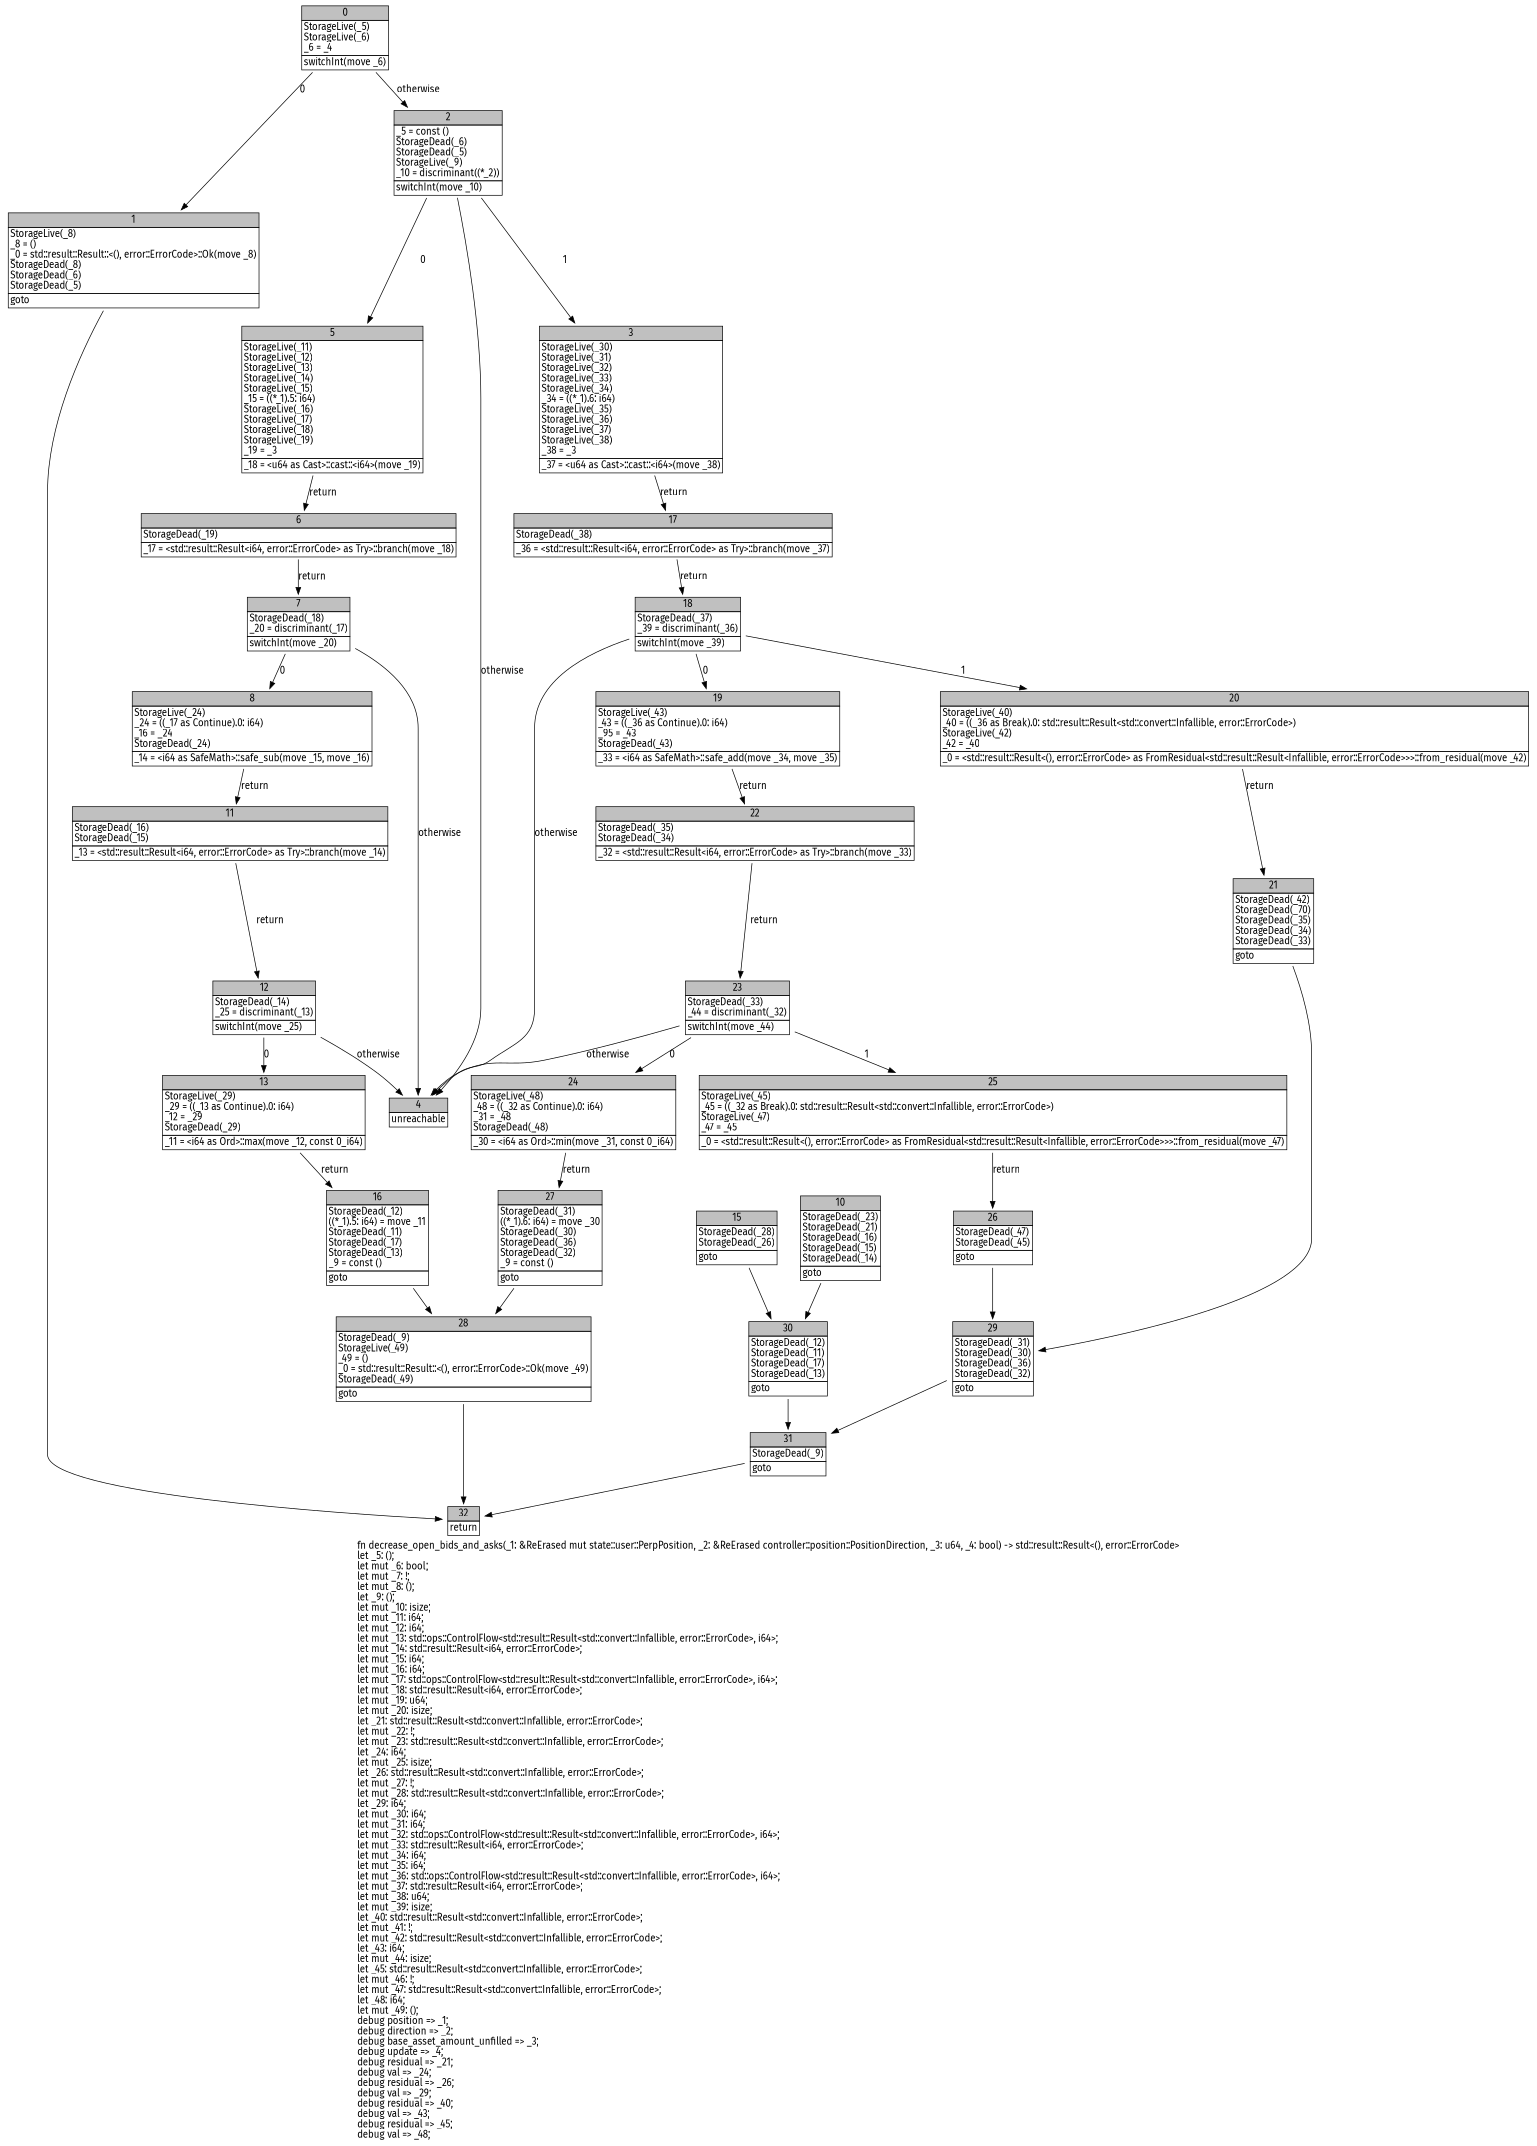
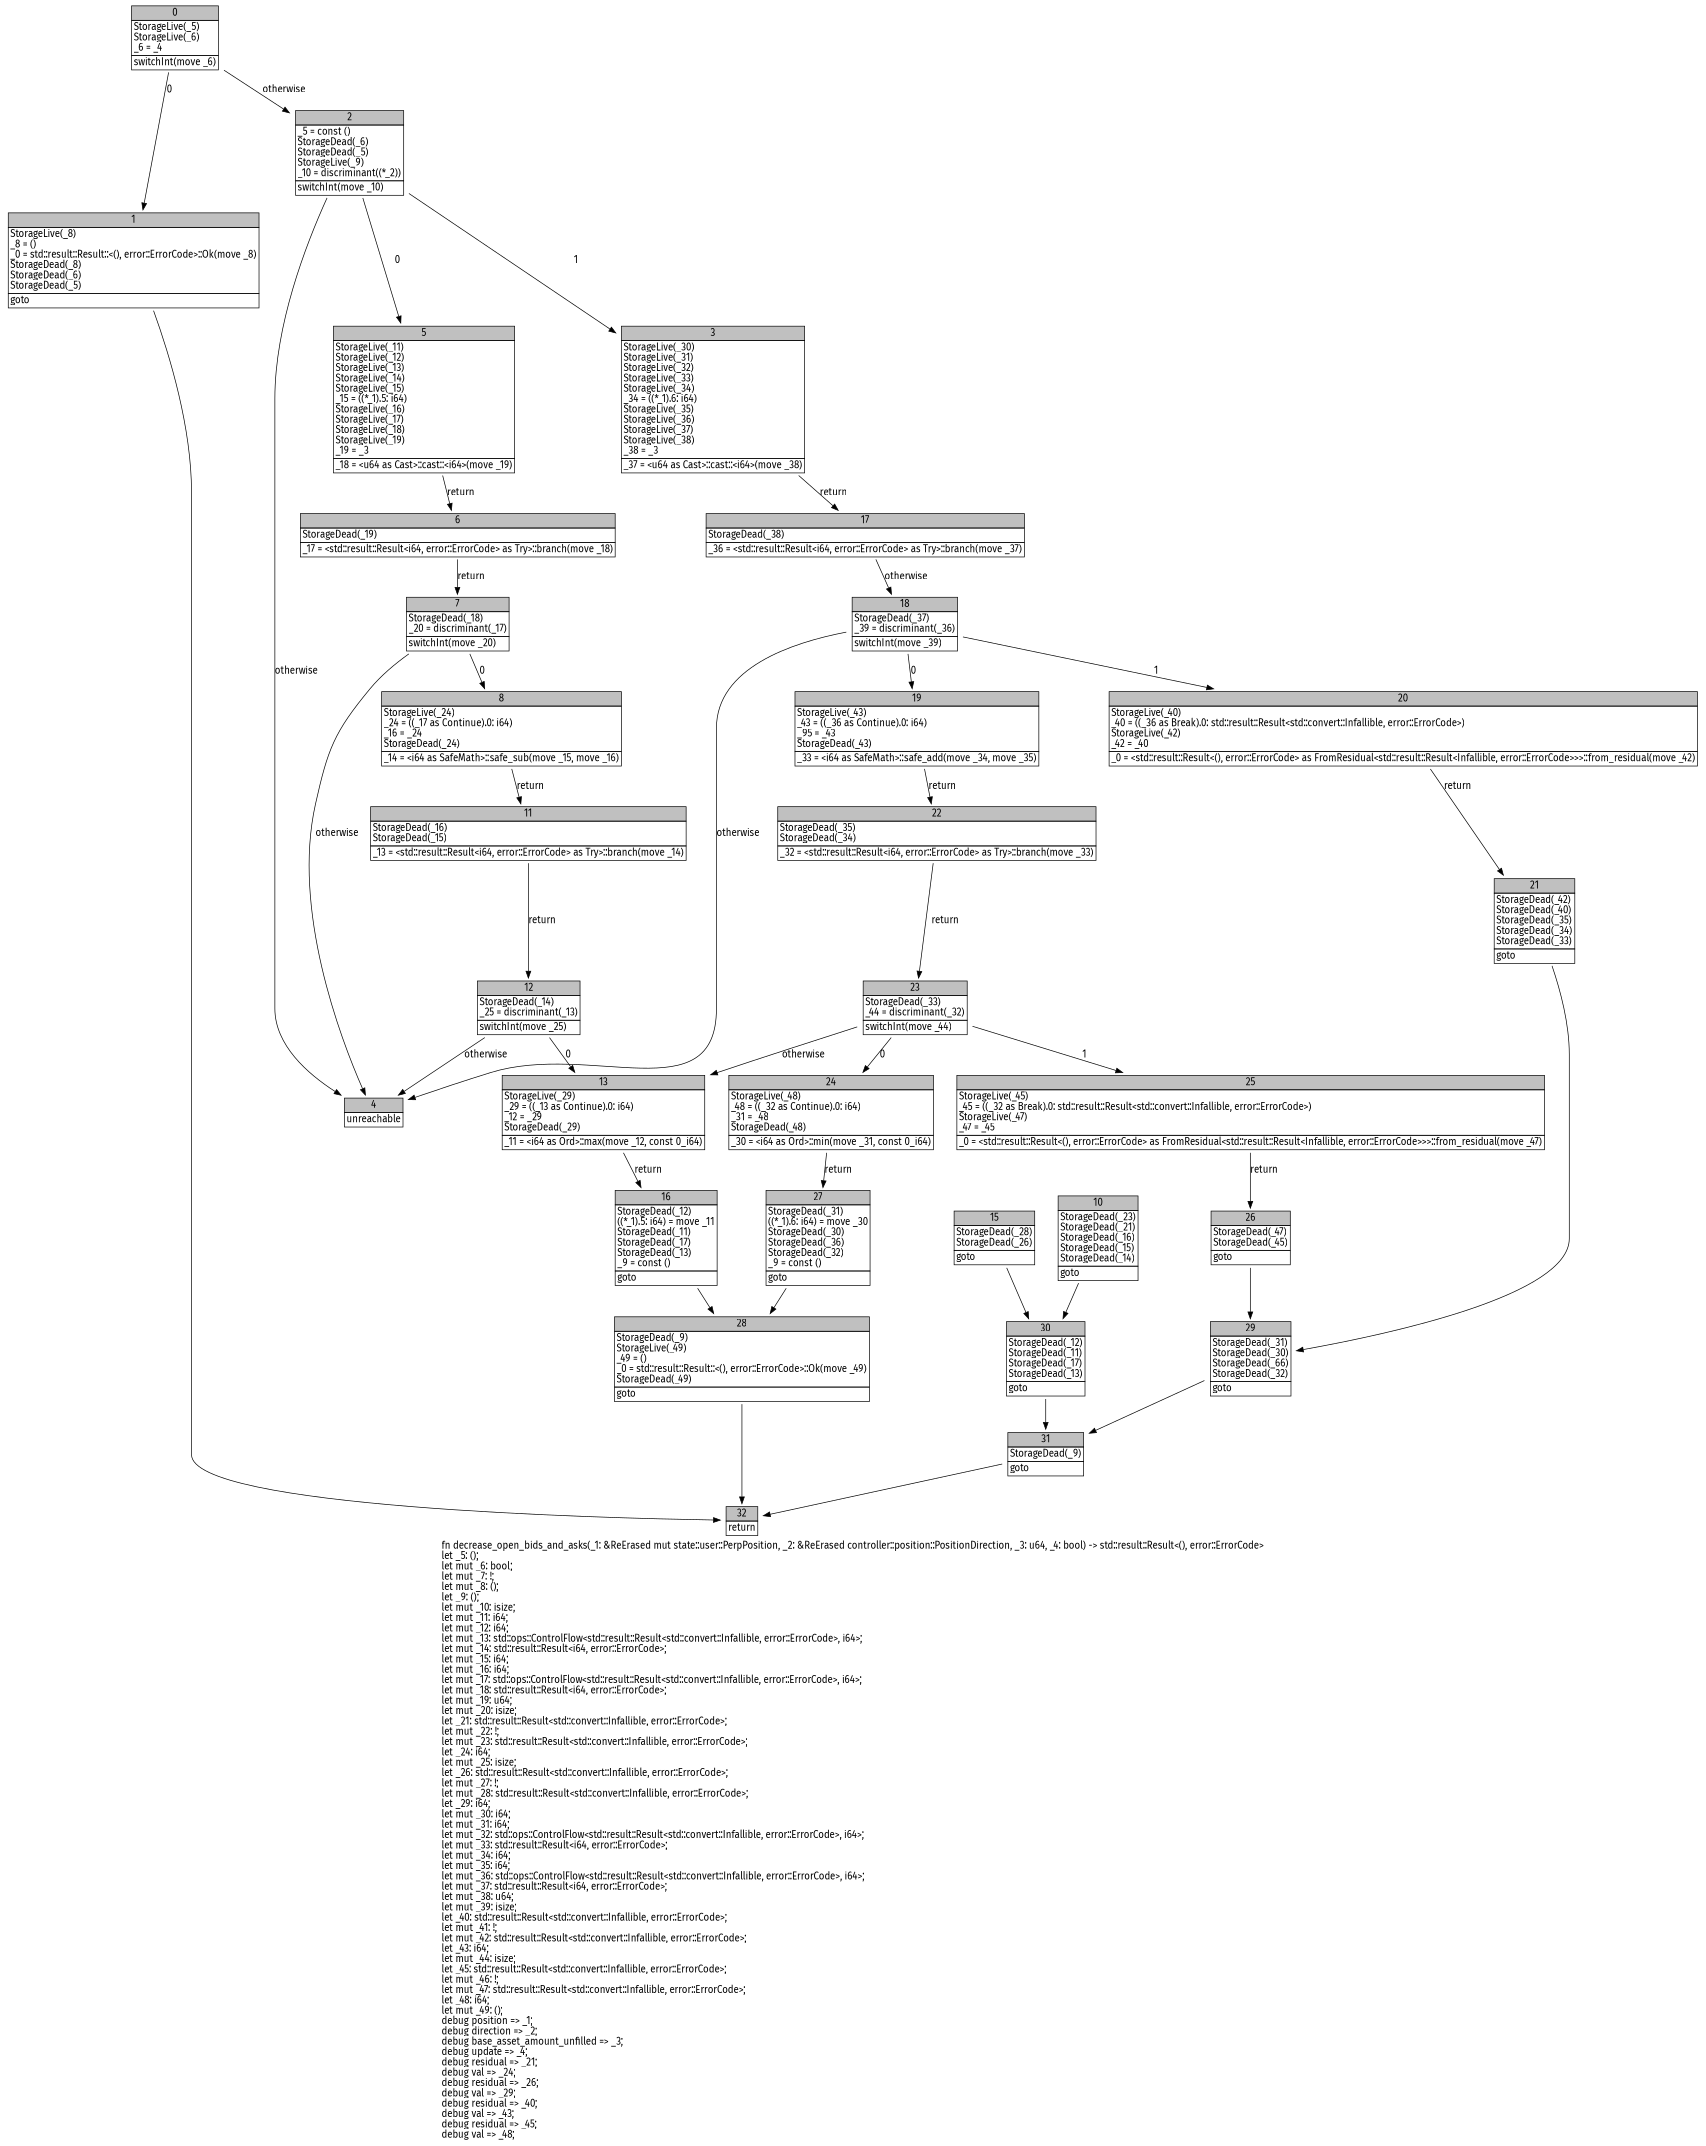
(694, 577) -> (906, 577)
(1273, 910) -> (1534, 910)
(556, 1058) -> (787, 1050)
(993, 1364) -> (1251, 1364)
